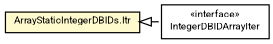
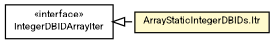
(156, 22) -> (129, 22)
